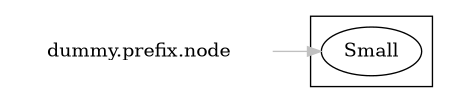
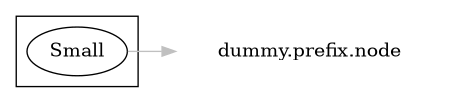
(290, 51) -> (147, 51)
